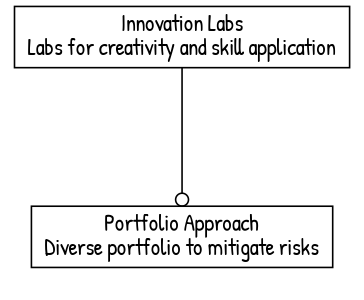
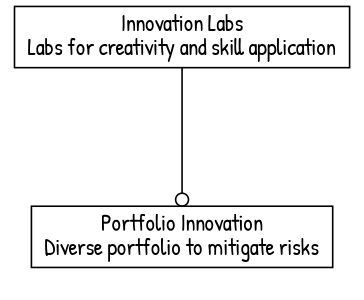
(182, 237) -> (182, 237)
